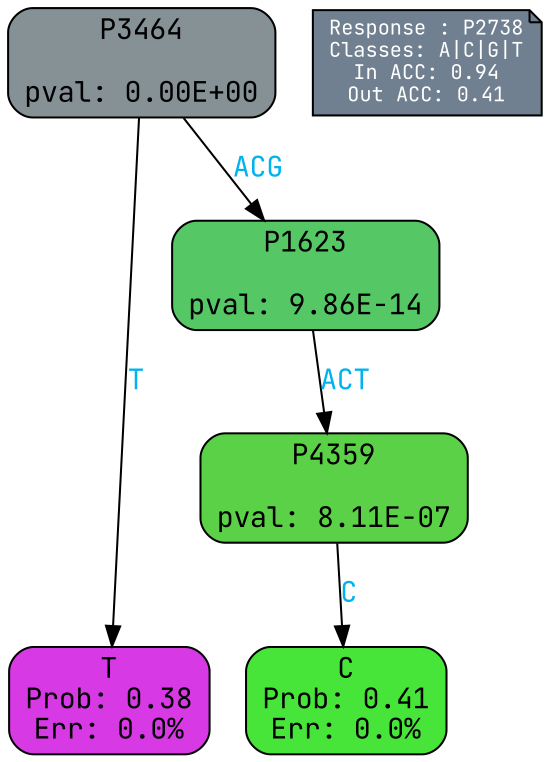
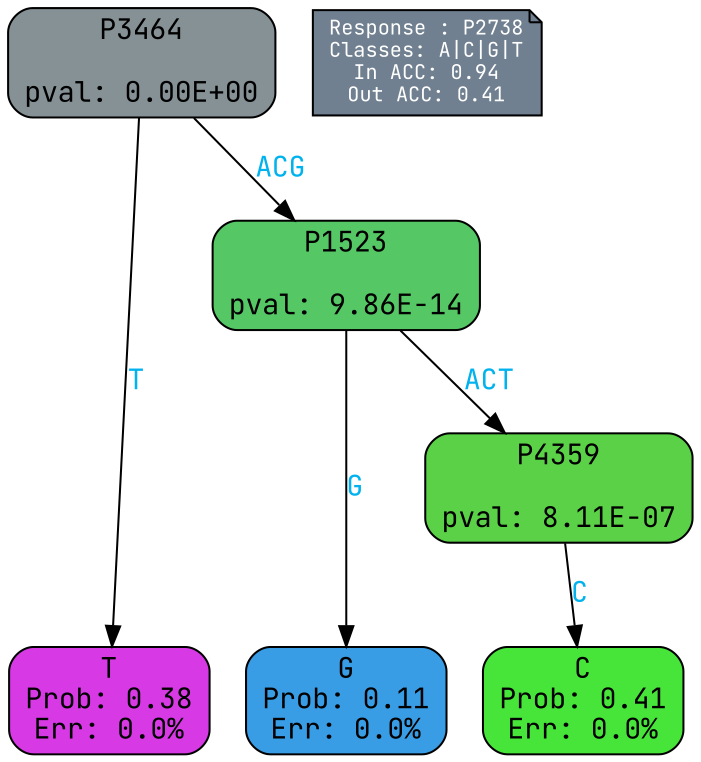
(306, 275) -> (346, 275)
none -> (346, 701)
